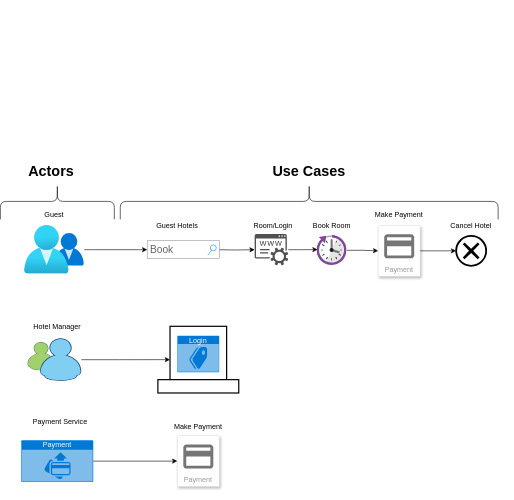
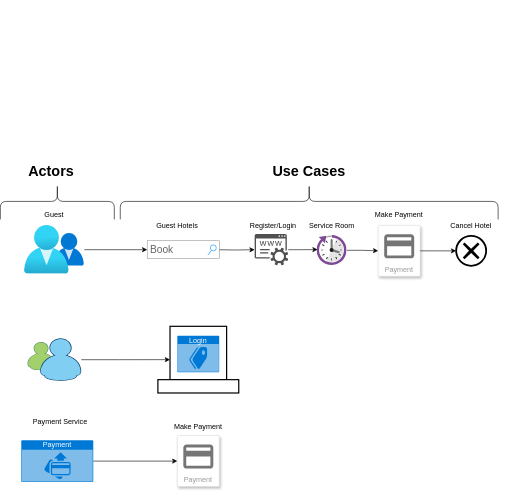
(273, 225) -> (273, 225)
(332, 225) -> (332, 225)
(57, 327) -> none
